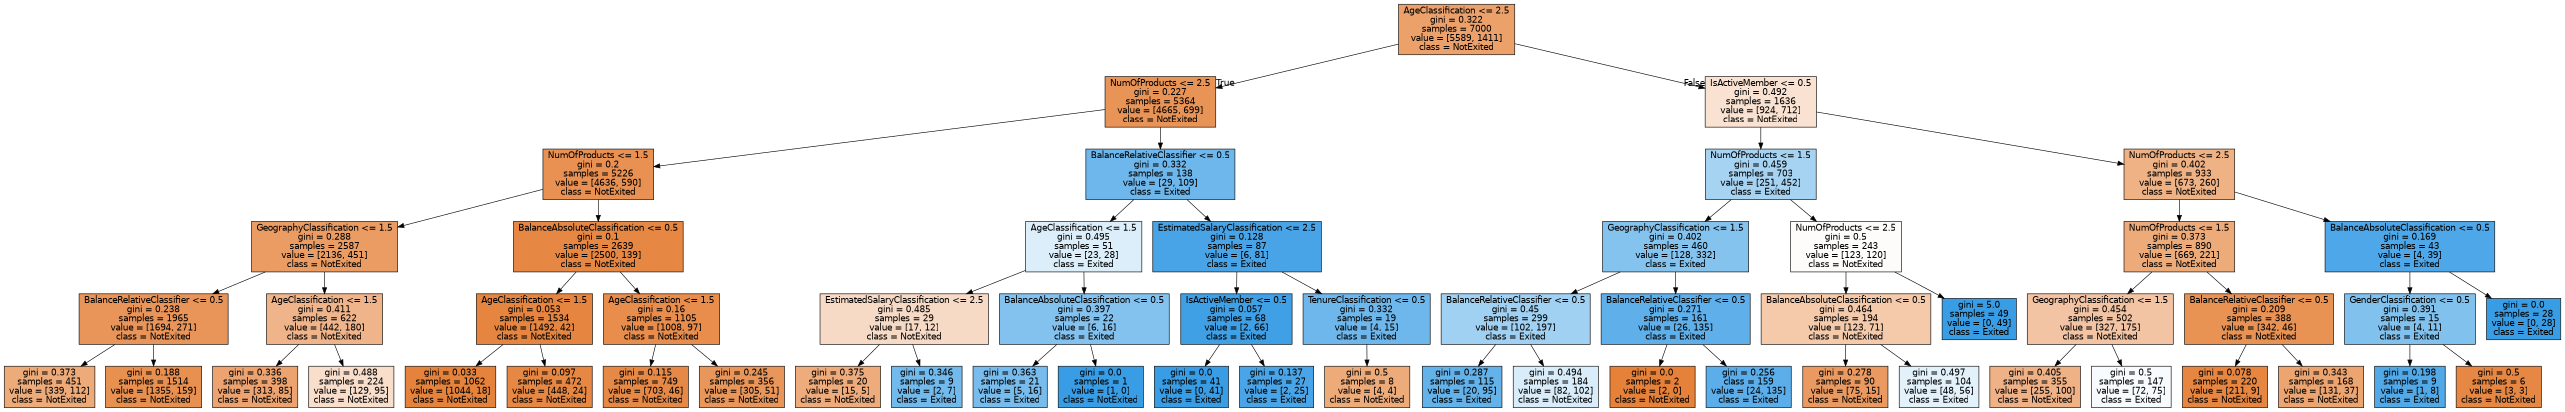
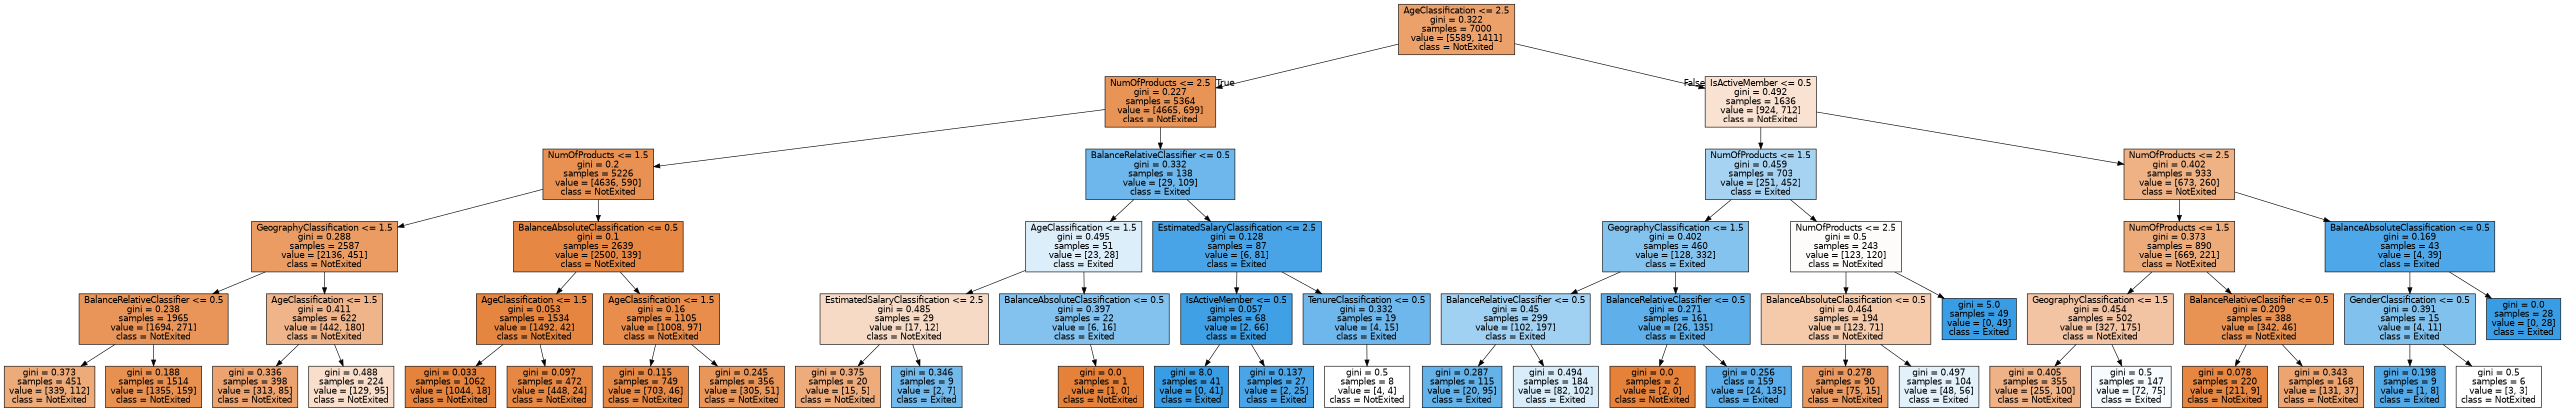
(1010, 387) -> none
(1101, 387) -> (1101, 387)
(1191, 387) -> (1191, 387)
(1367, 387) -> (1367, 387)
(1556, 387) -> (1556, 387)
(2499, 387) -> (2499, 387)
